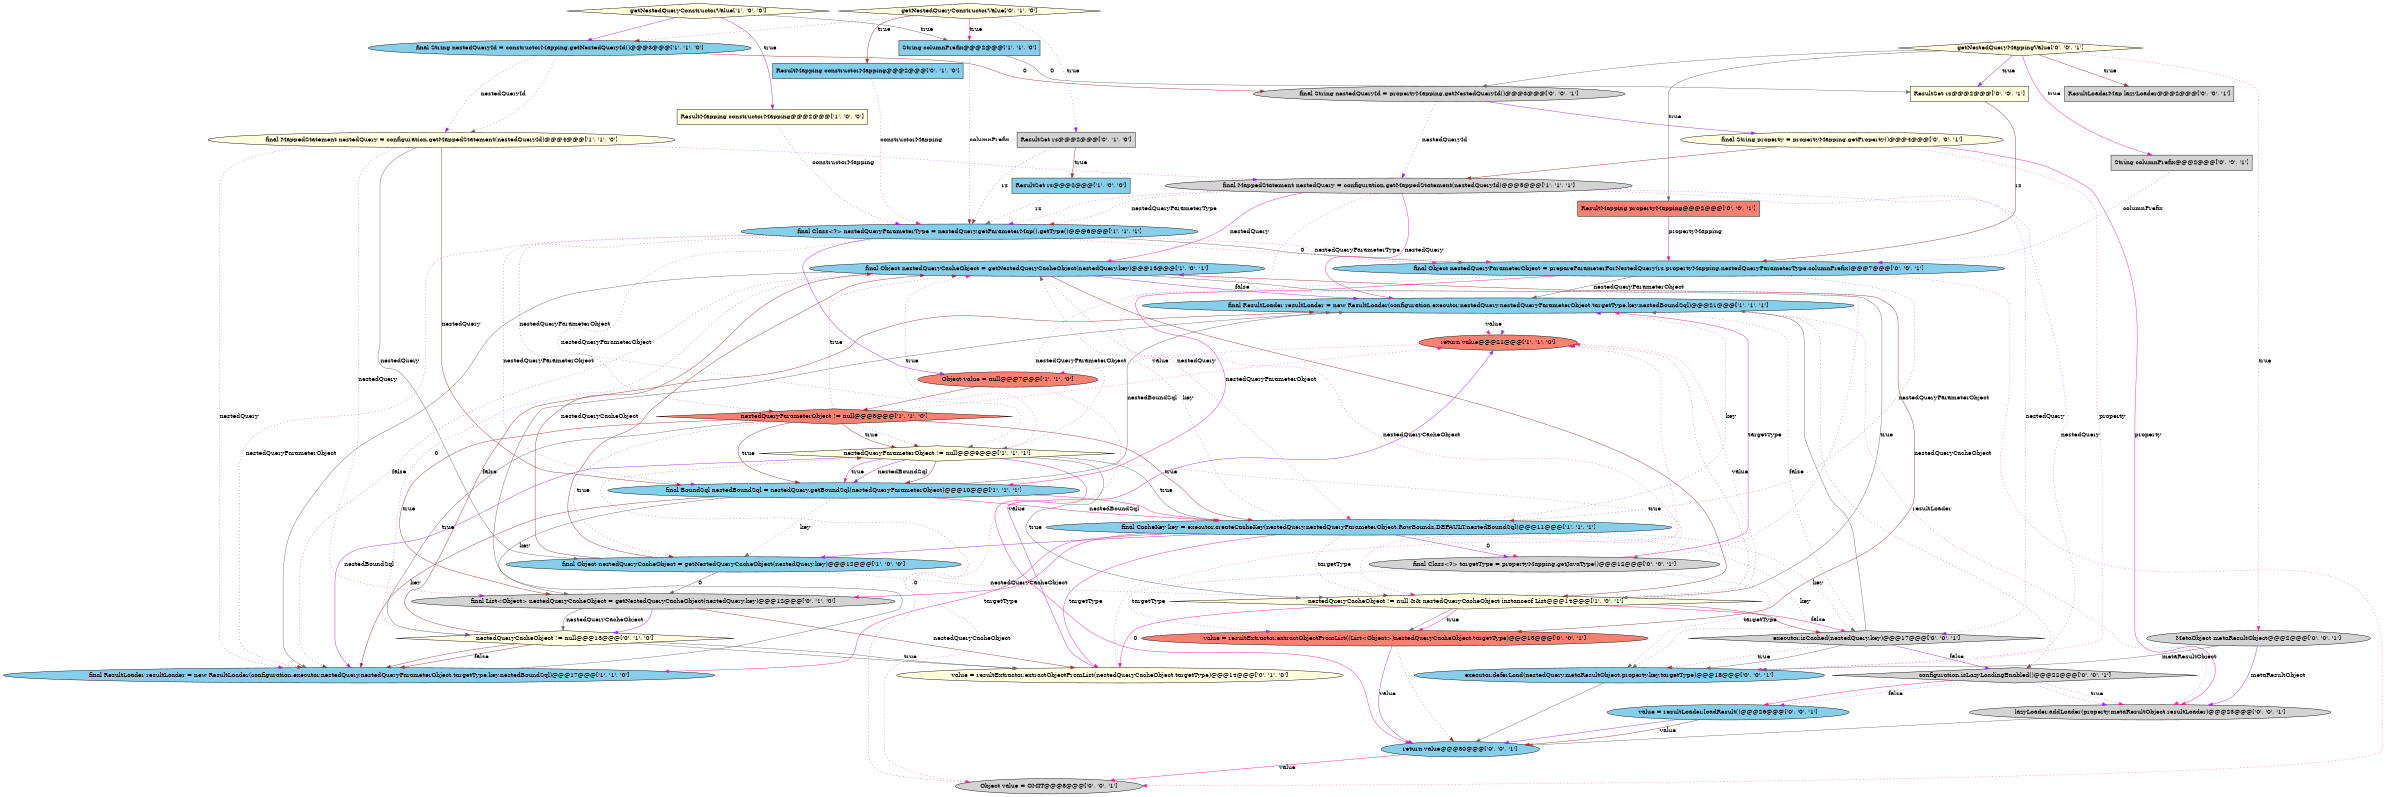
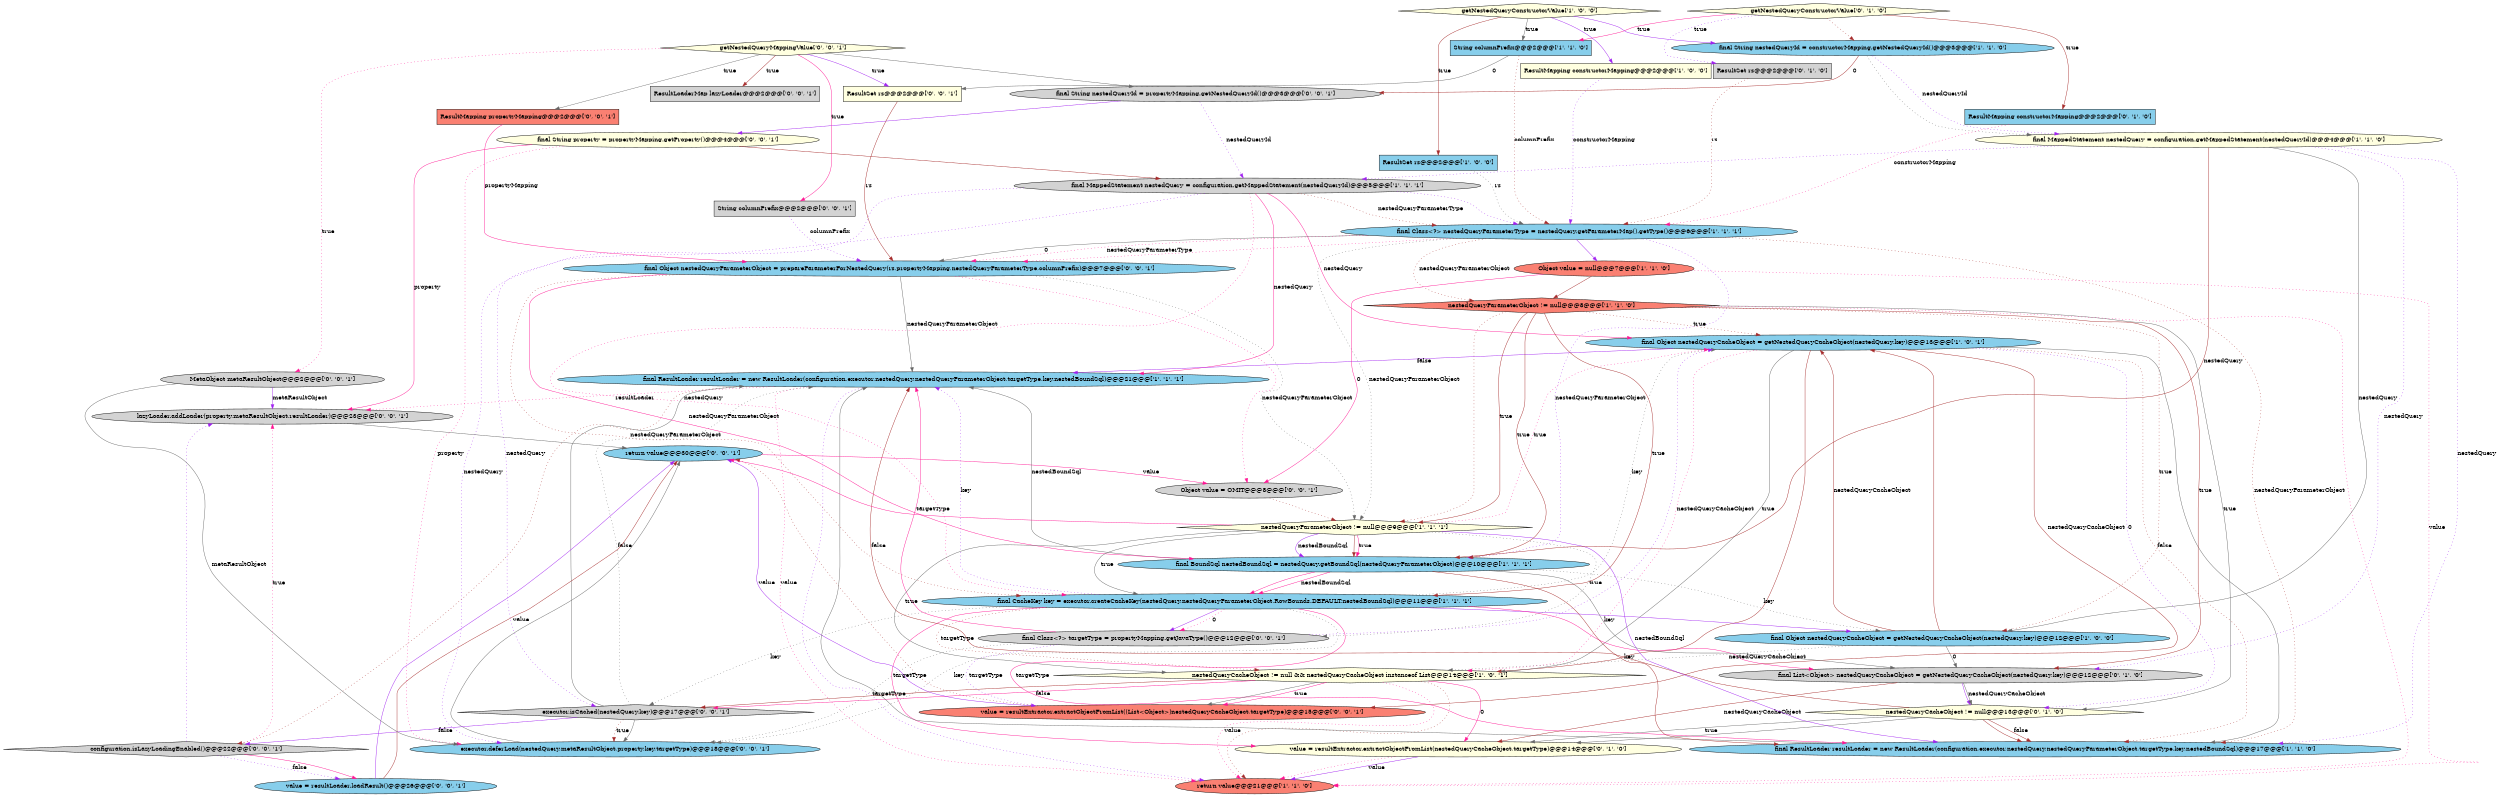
(1074, 161) -> (1438, 63)
(1242, 351) -> (2433, 753)
(946, 575) -> (1352, 315)
